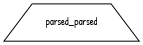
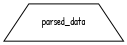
(72, 23) -> (64, 23)
